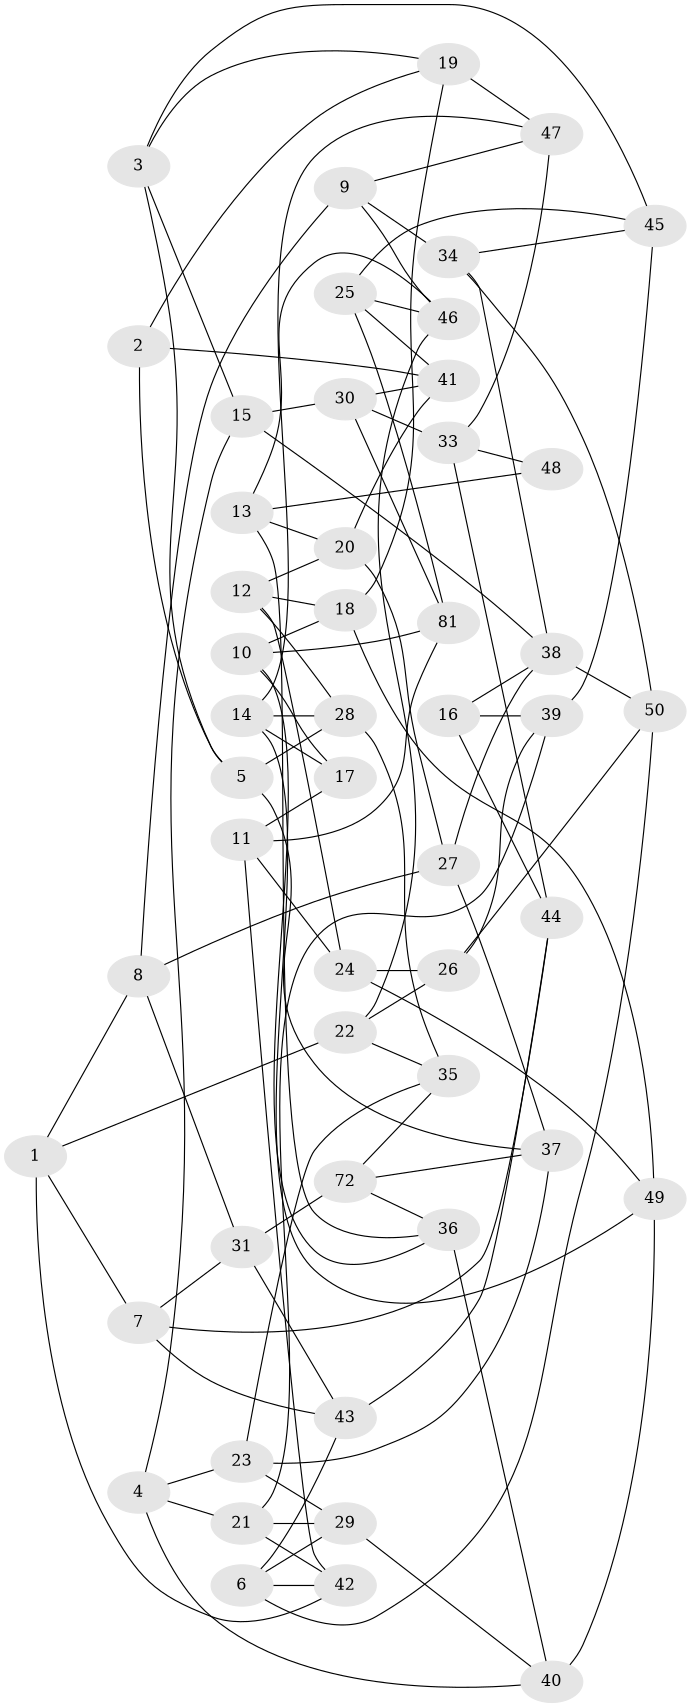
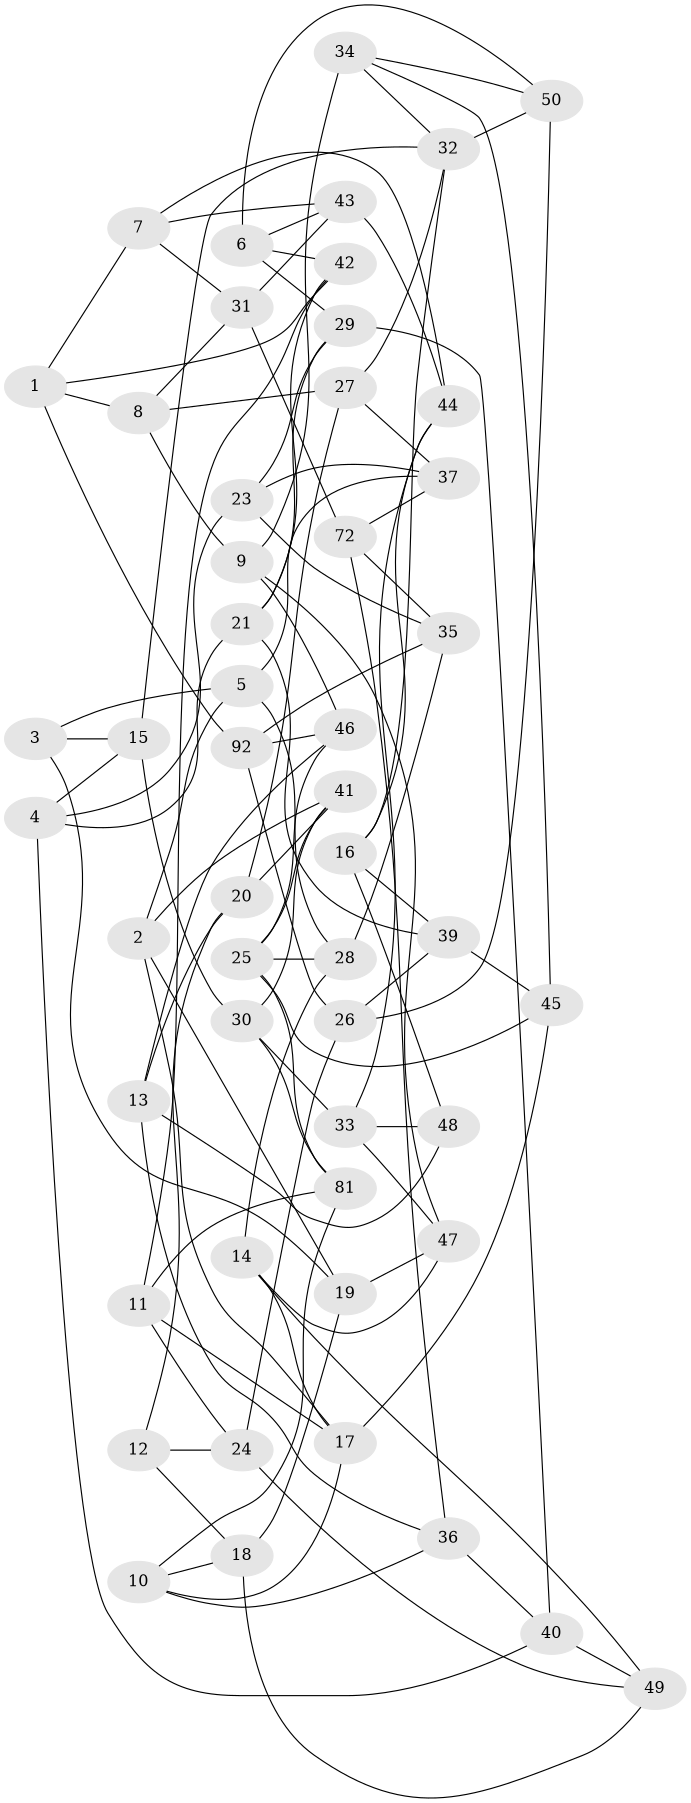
(415, 5) -> (492, 1243)
(552, 654) -> (449, 149)
(302, 659) -> (294, 959)
none -> (384, 949)
(345, 1032) -> (242, 748)
none -> (186, 1215)
